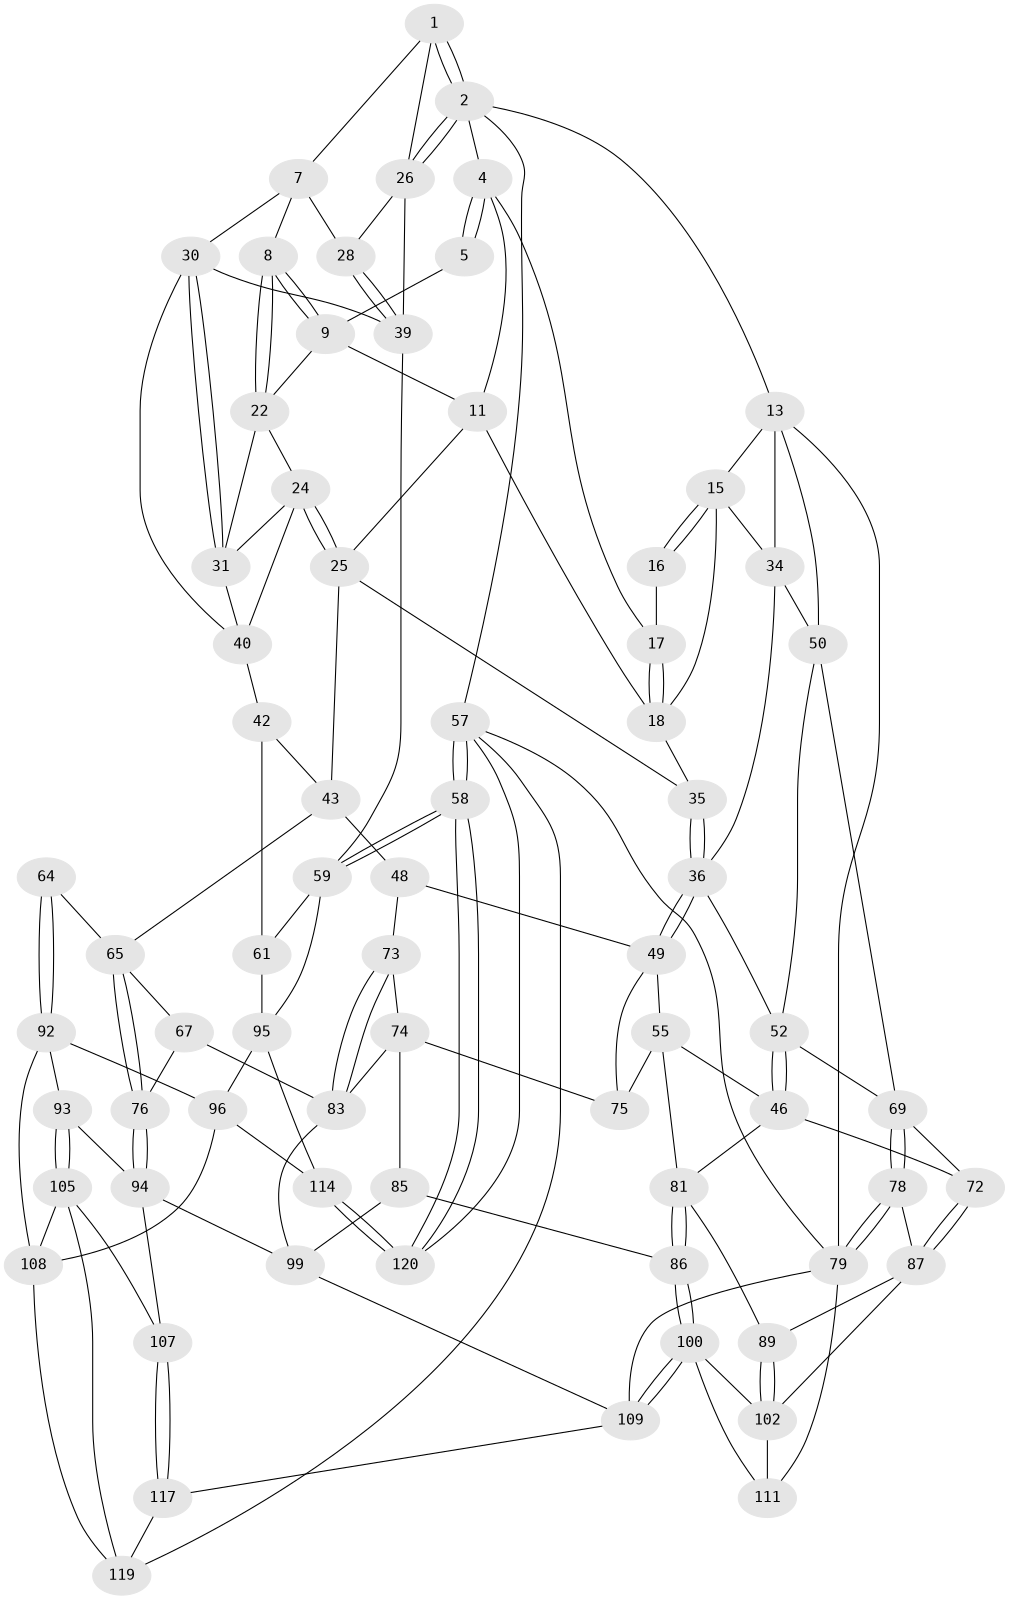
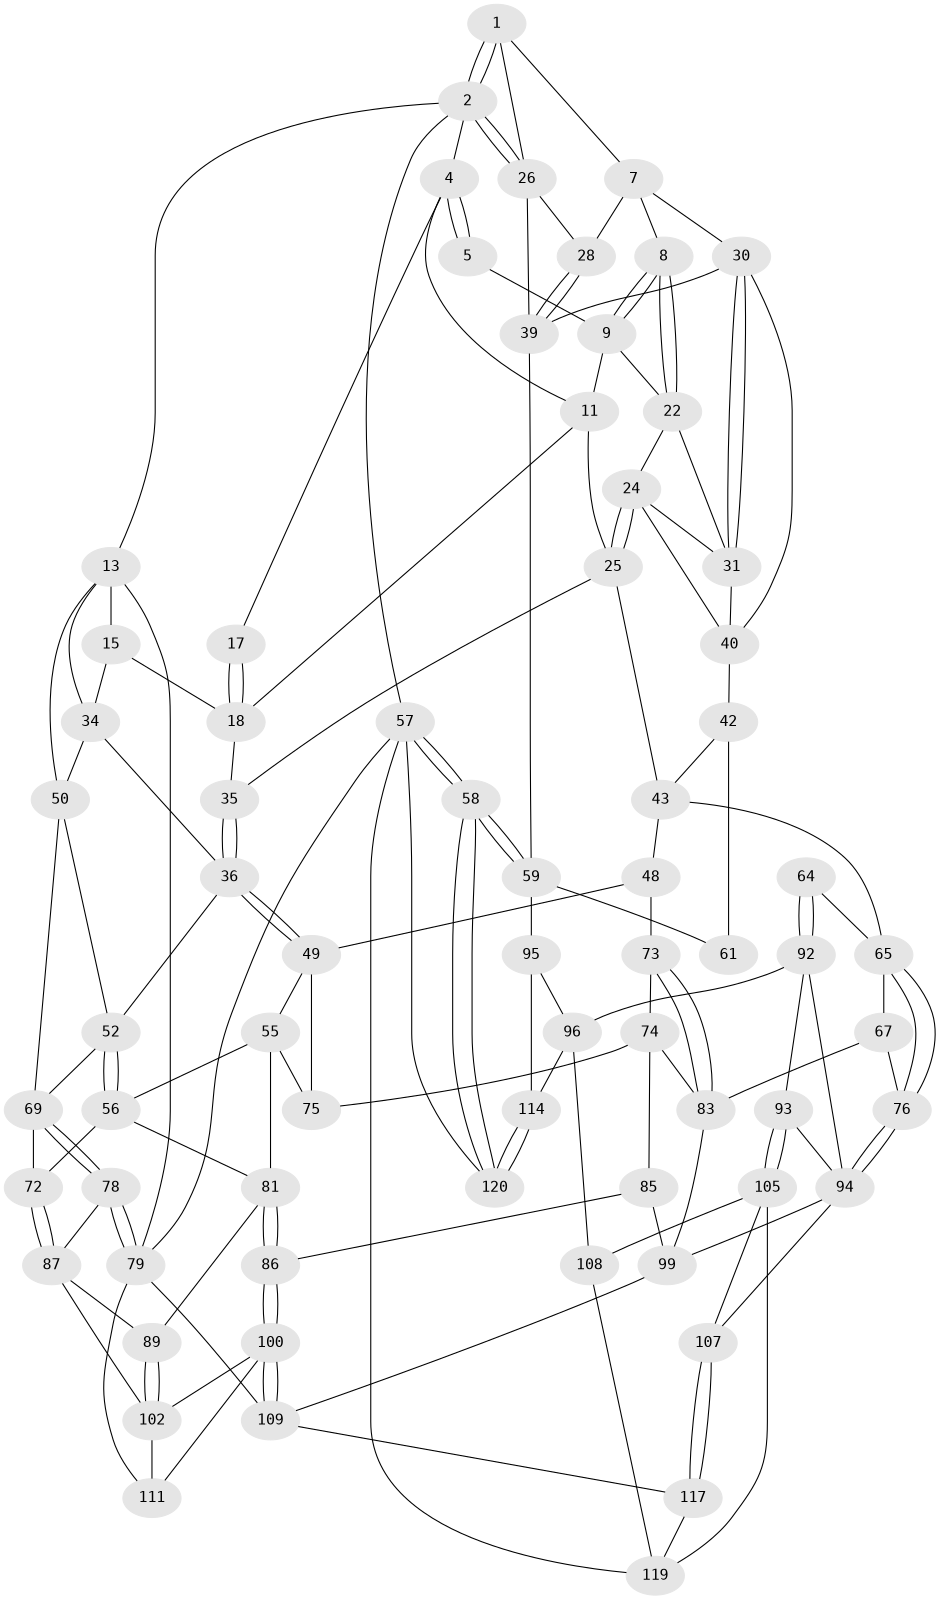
(656, 567) -> none
(262, 994) -> none
(779, 1110) -> (111, 1110)
(19, 1147) -> (826, 1071)
